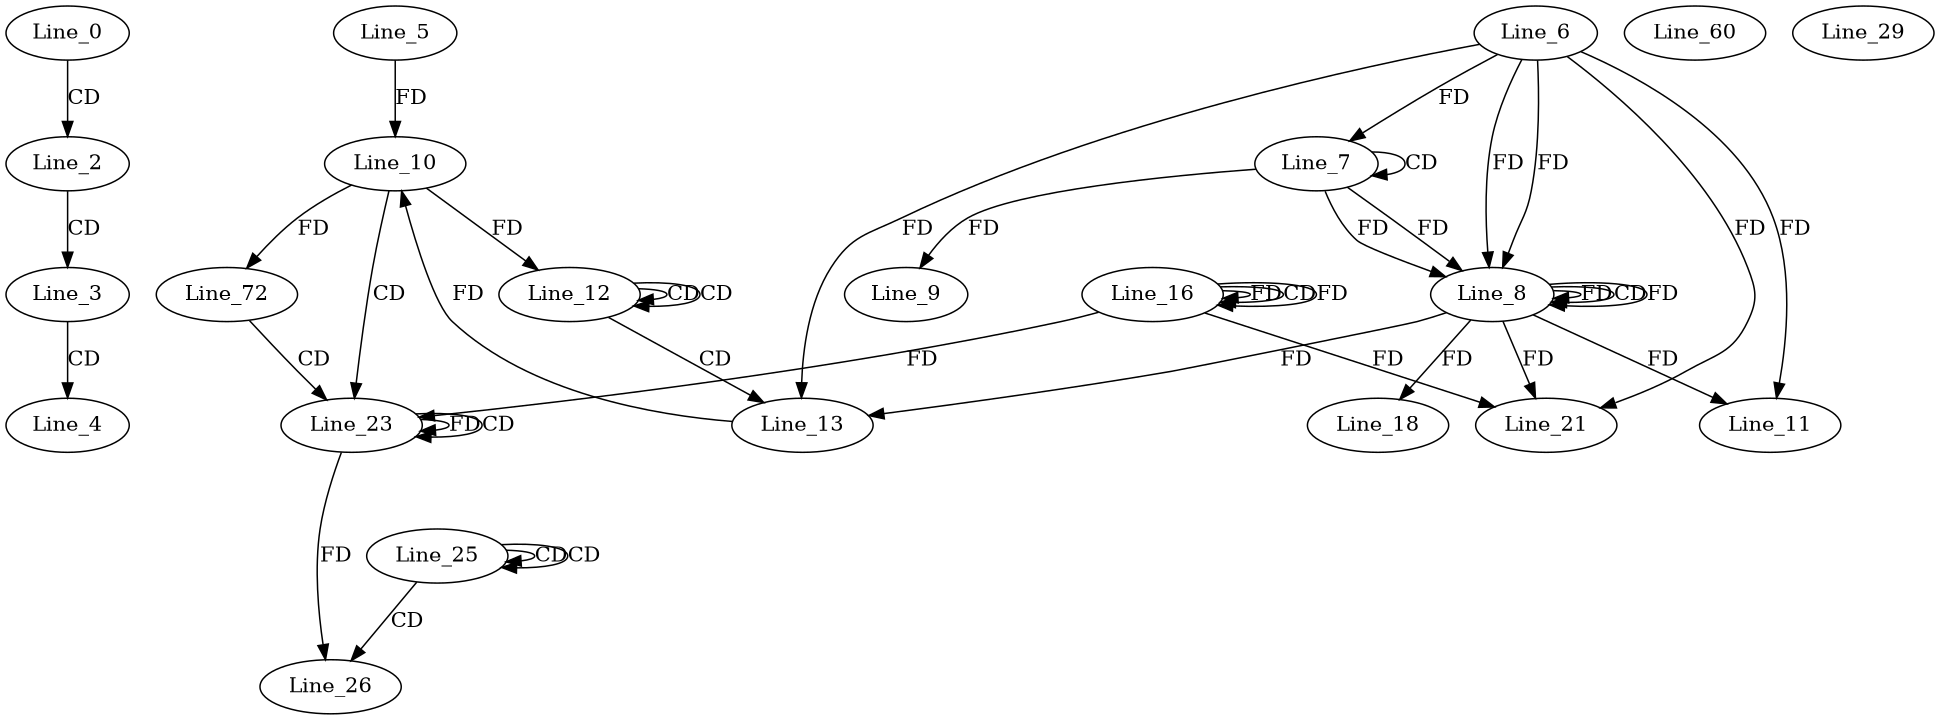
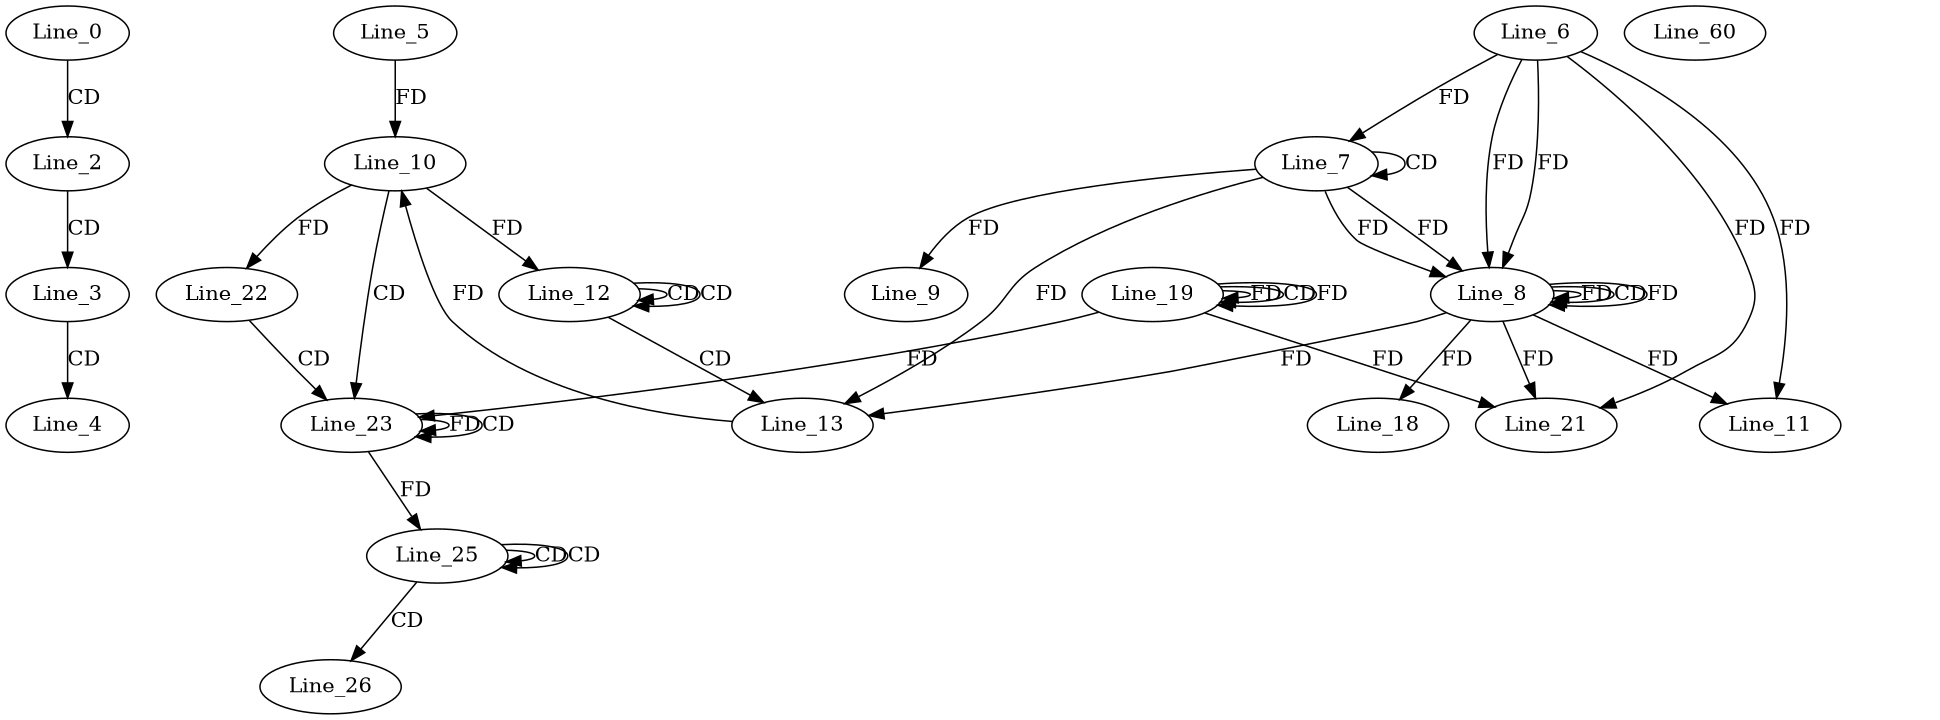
(1863, 33) -> none
(1086, 145) -> (1046, 261)
(227, 295) -> (227, 295)
(1153, 295) -> (1153, 295)
(318, 547) -> (390, 484)
